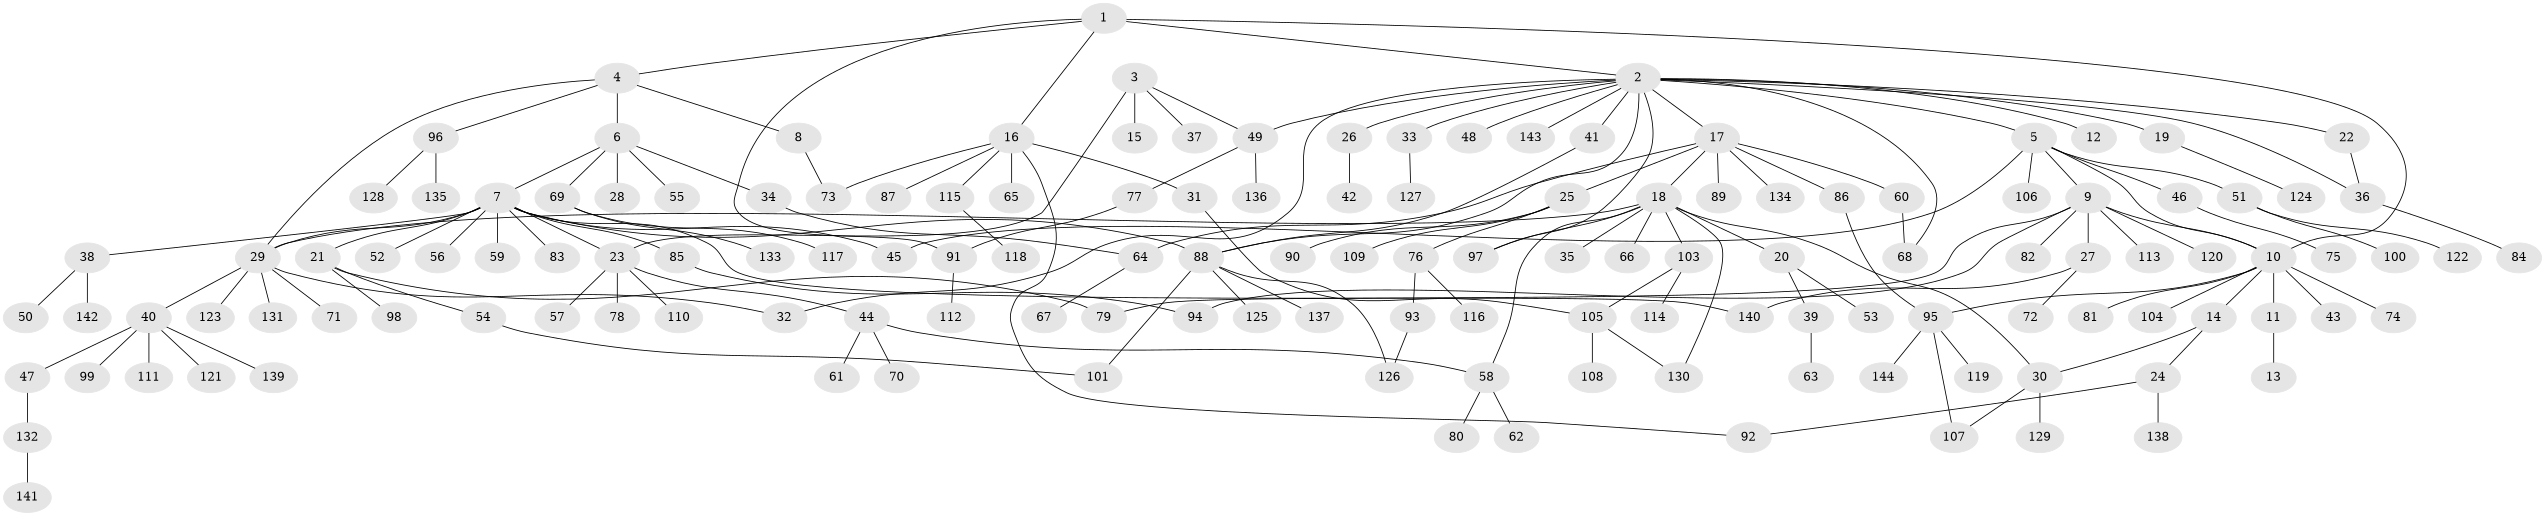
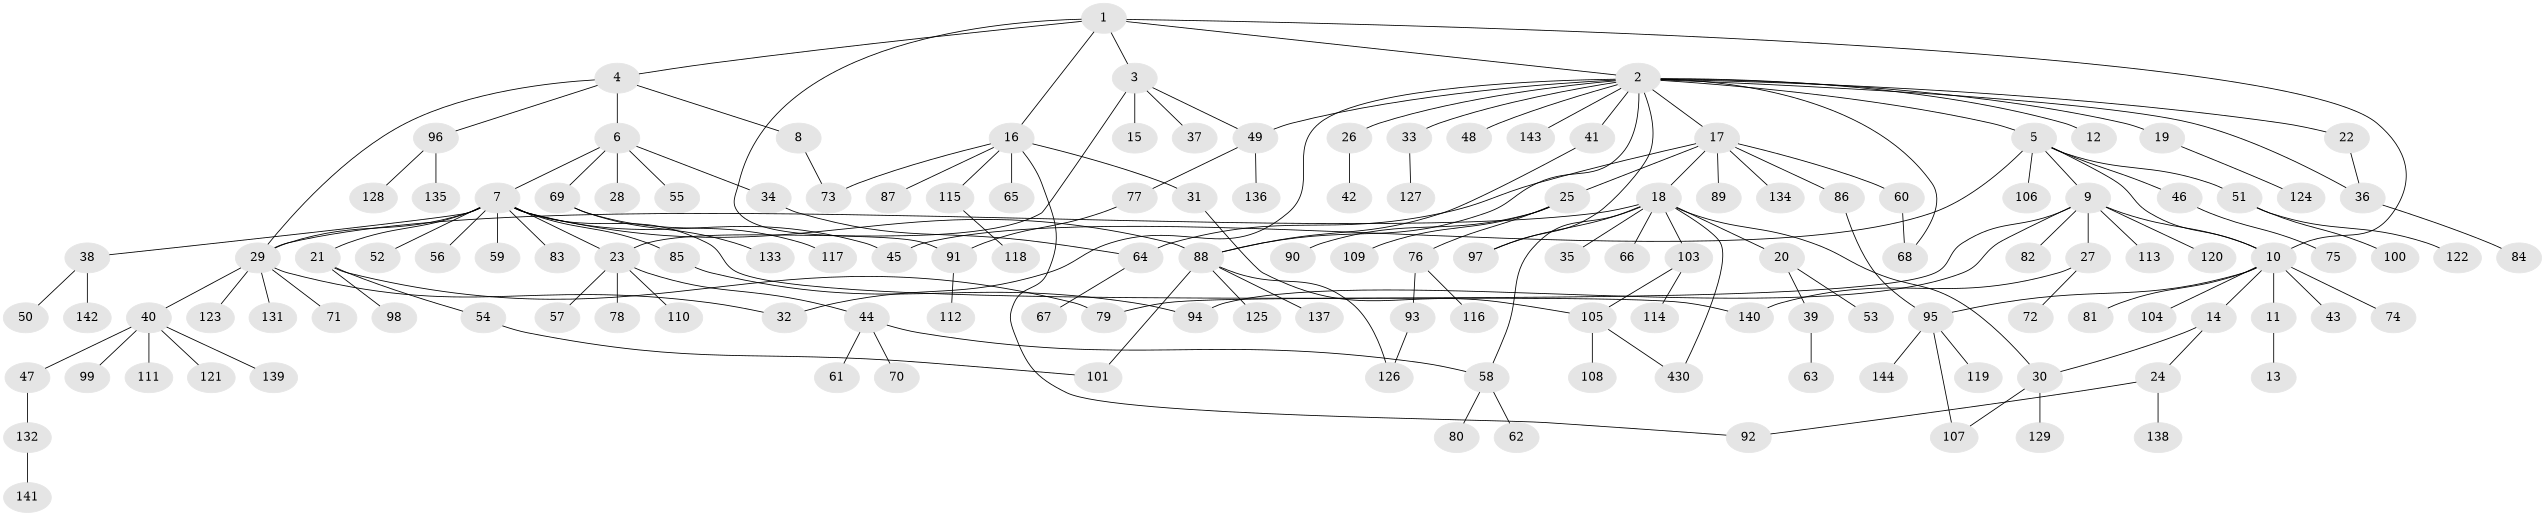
none -> (1119, 48)
(1679, 378) -> (1679, 378)
